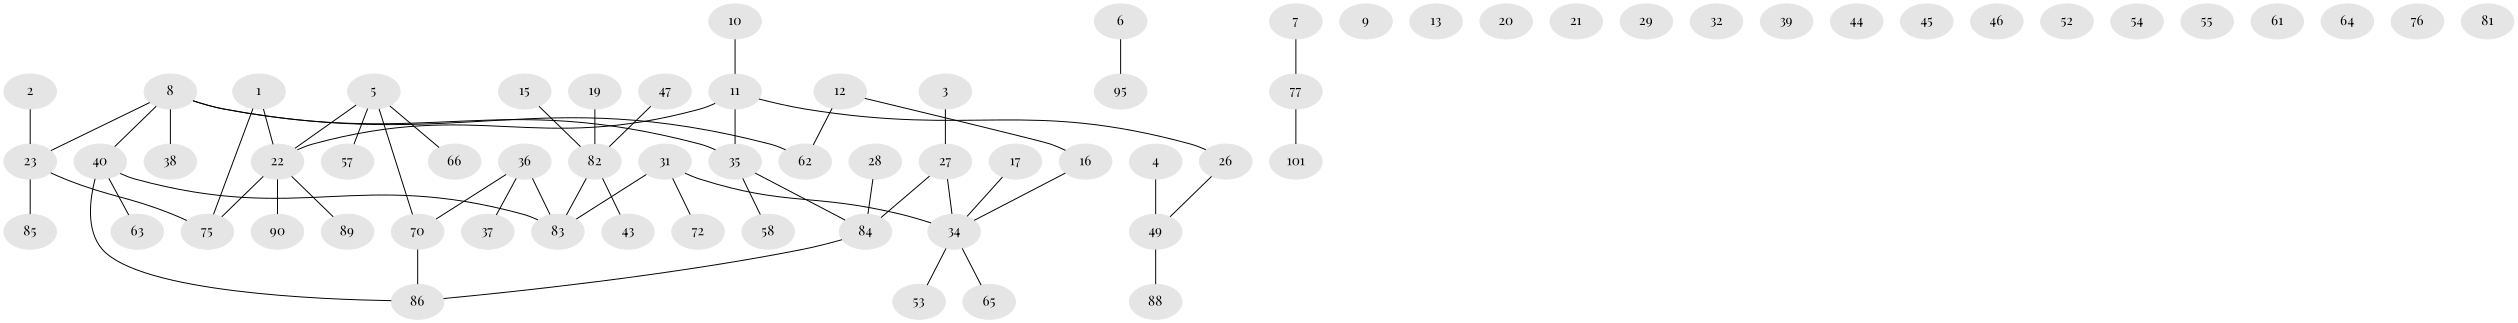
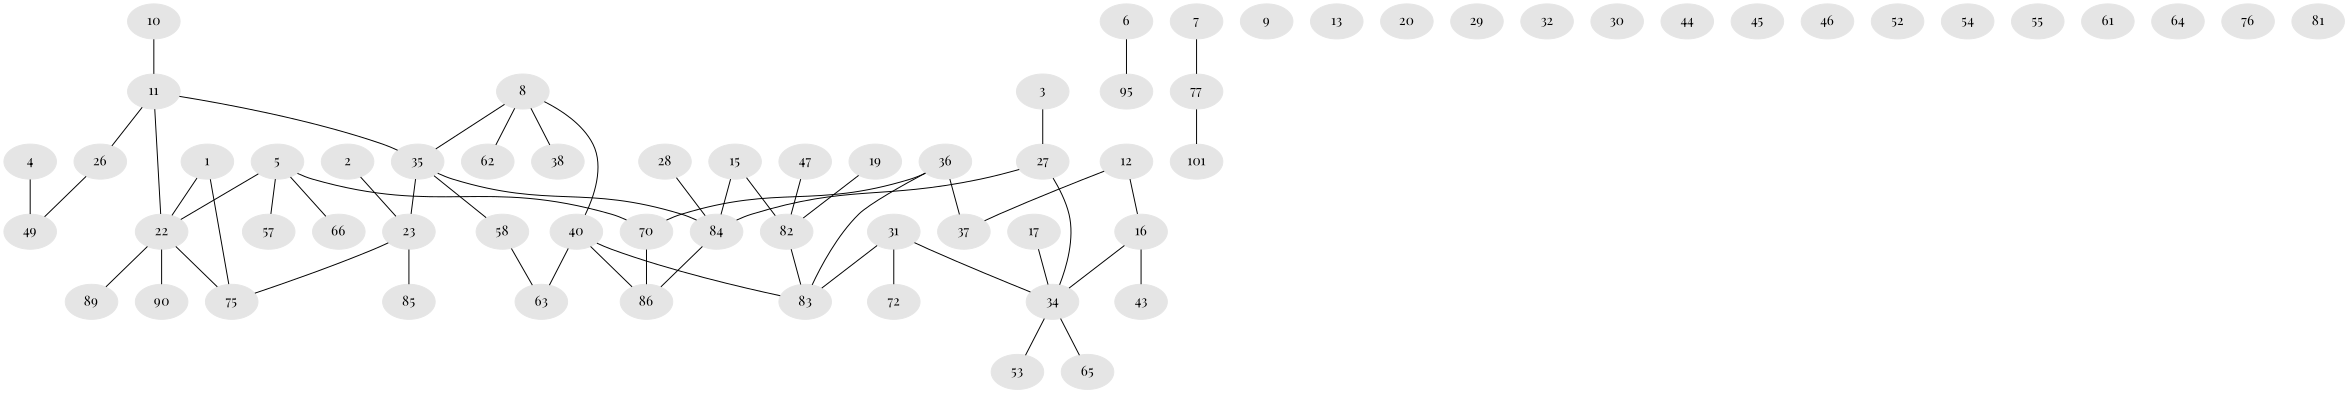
(1576, 21) -> none
(1787, 21) -> (1617, 21)
(100, 127) -> (413, 202)
(823, 127) -> (1044, 195)
(609, 191) -> (1141, 267)
none -> (726, 197)
none -> (522, 267)
(1156, 302) -> none
